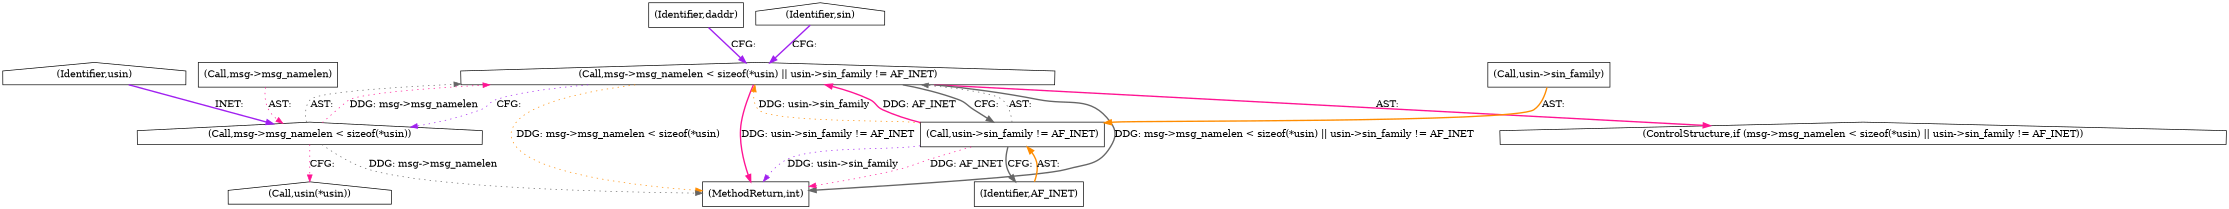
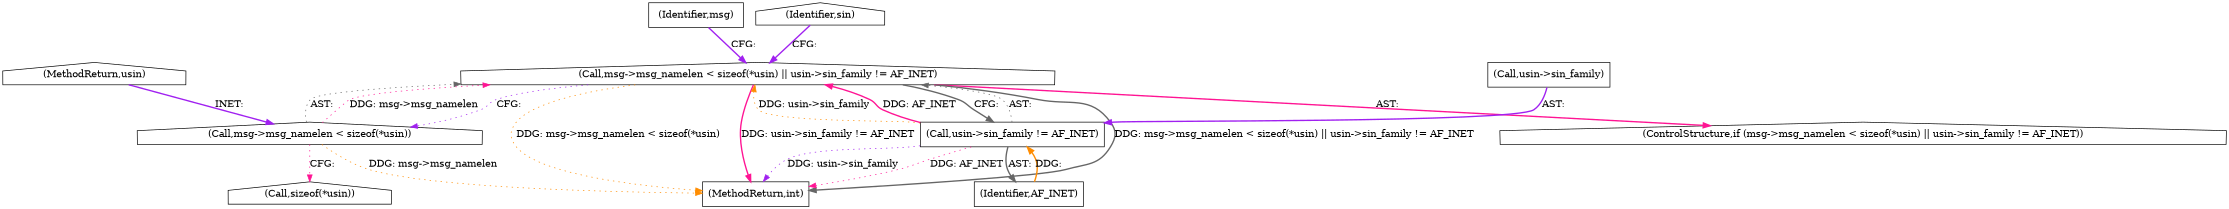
(696, 15) -> (696, 15)
(94, 75) -> (94, 75)
(268, 75) -> none
(1336, 120) -> (1336, 120)
(1022, 164) -> (1022, 164)
(1050, 164) -> (1050, 164)
(505, 187) -> (505, 187)
(310, 194) -> (310, 194)
